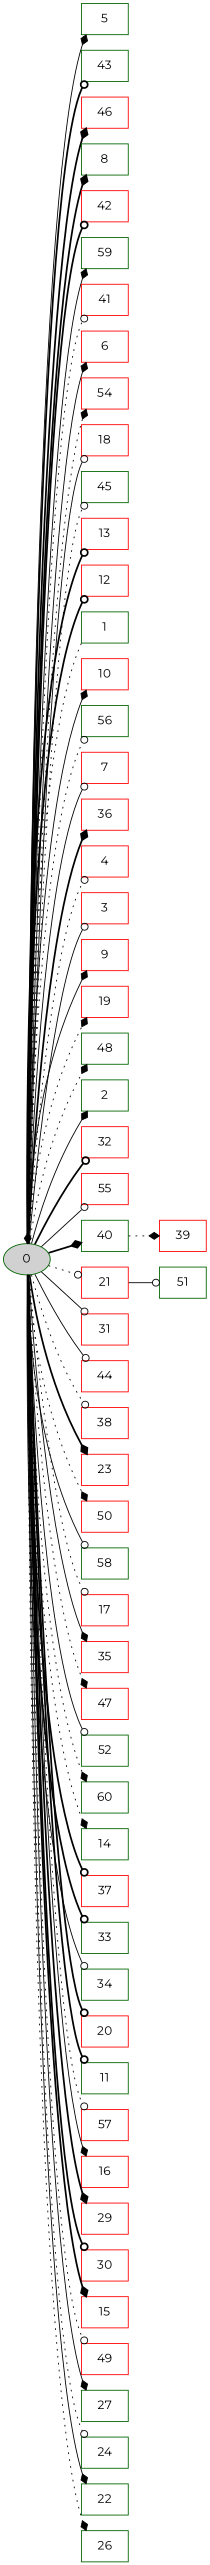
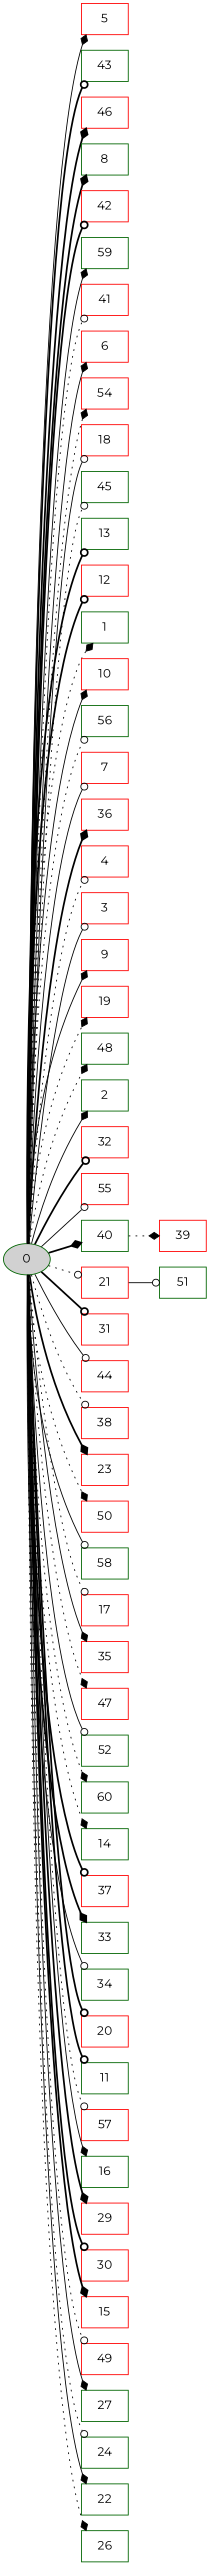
(105, 19) -> (105, 19)
(105, 534) -> (105, 534)
(37, 936) -> (37, 945)
(61, 1290) -> (61, 1290)
(35, 1598) -> (35, 1598)
(105, 2172) -> (105, 2172)
